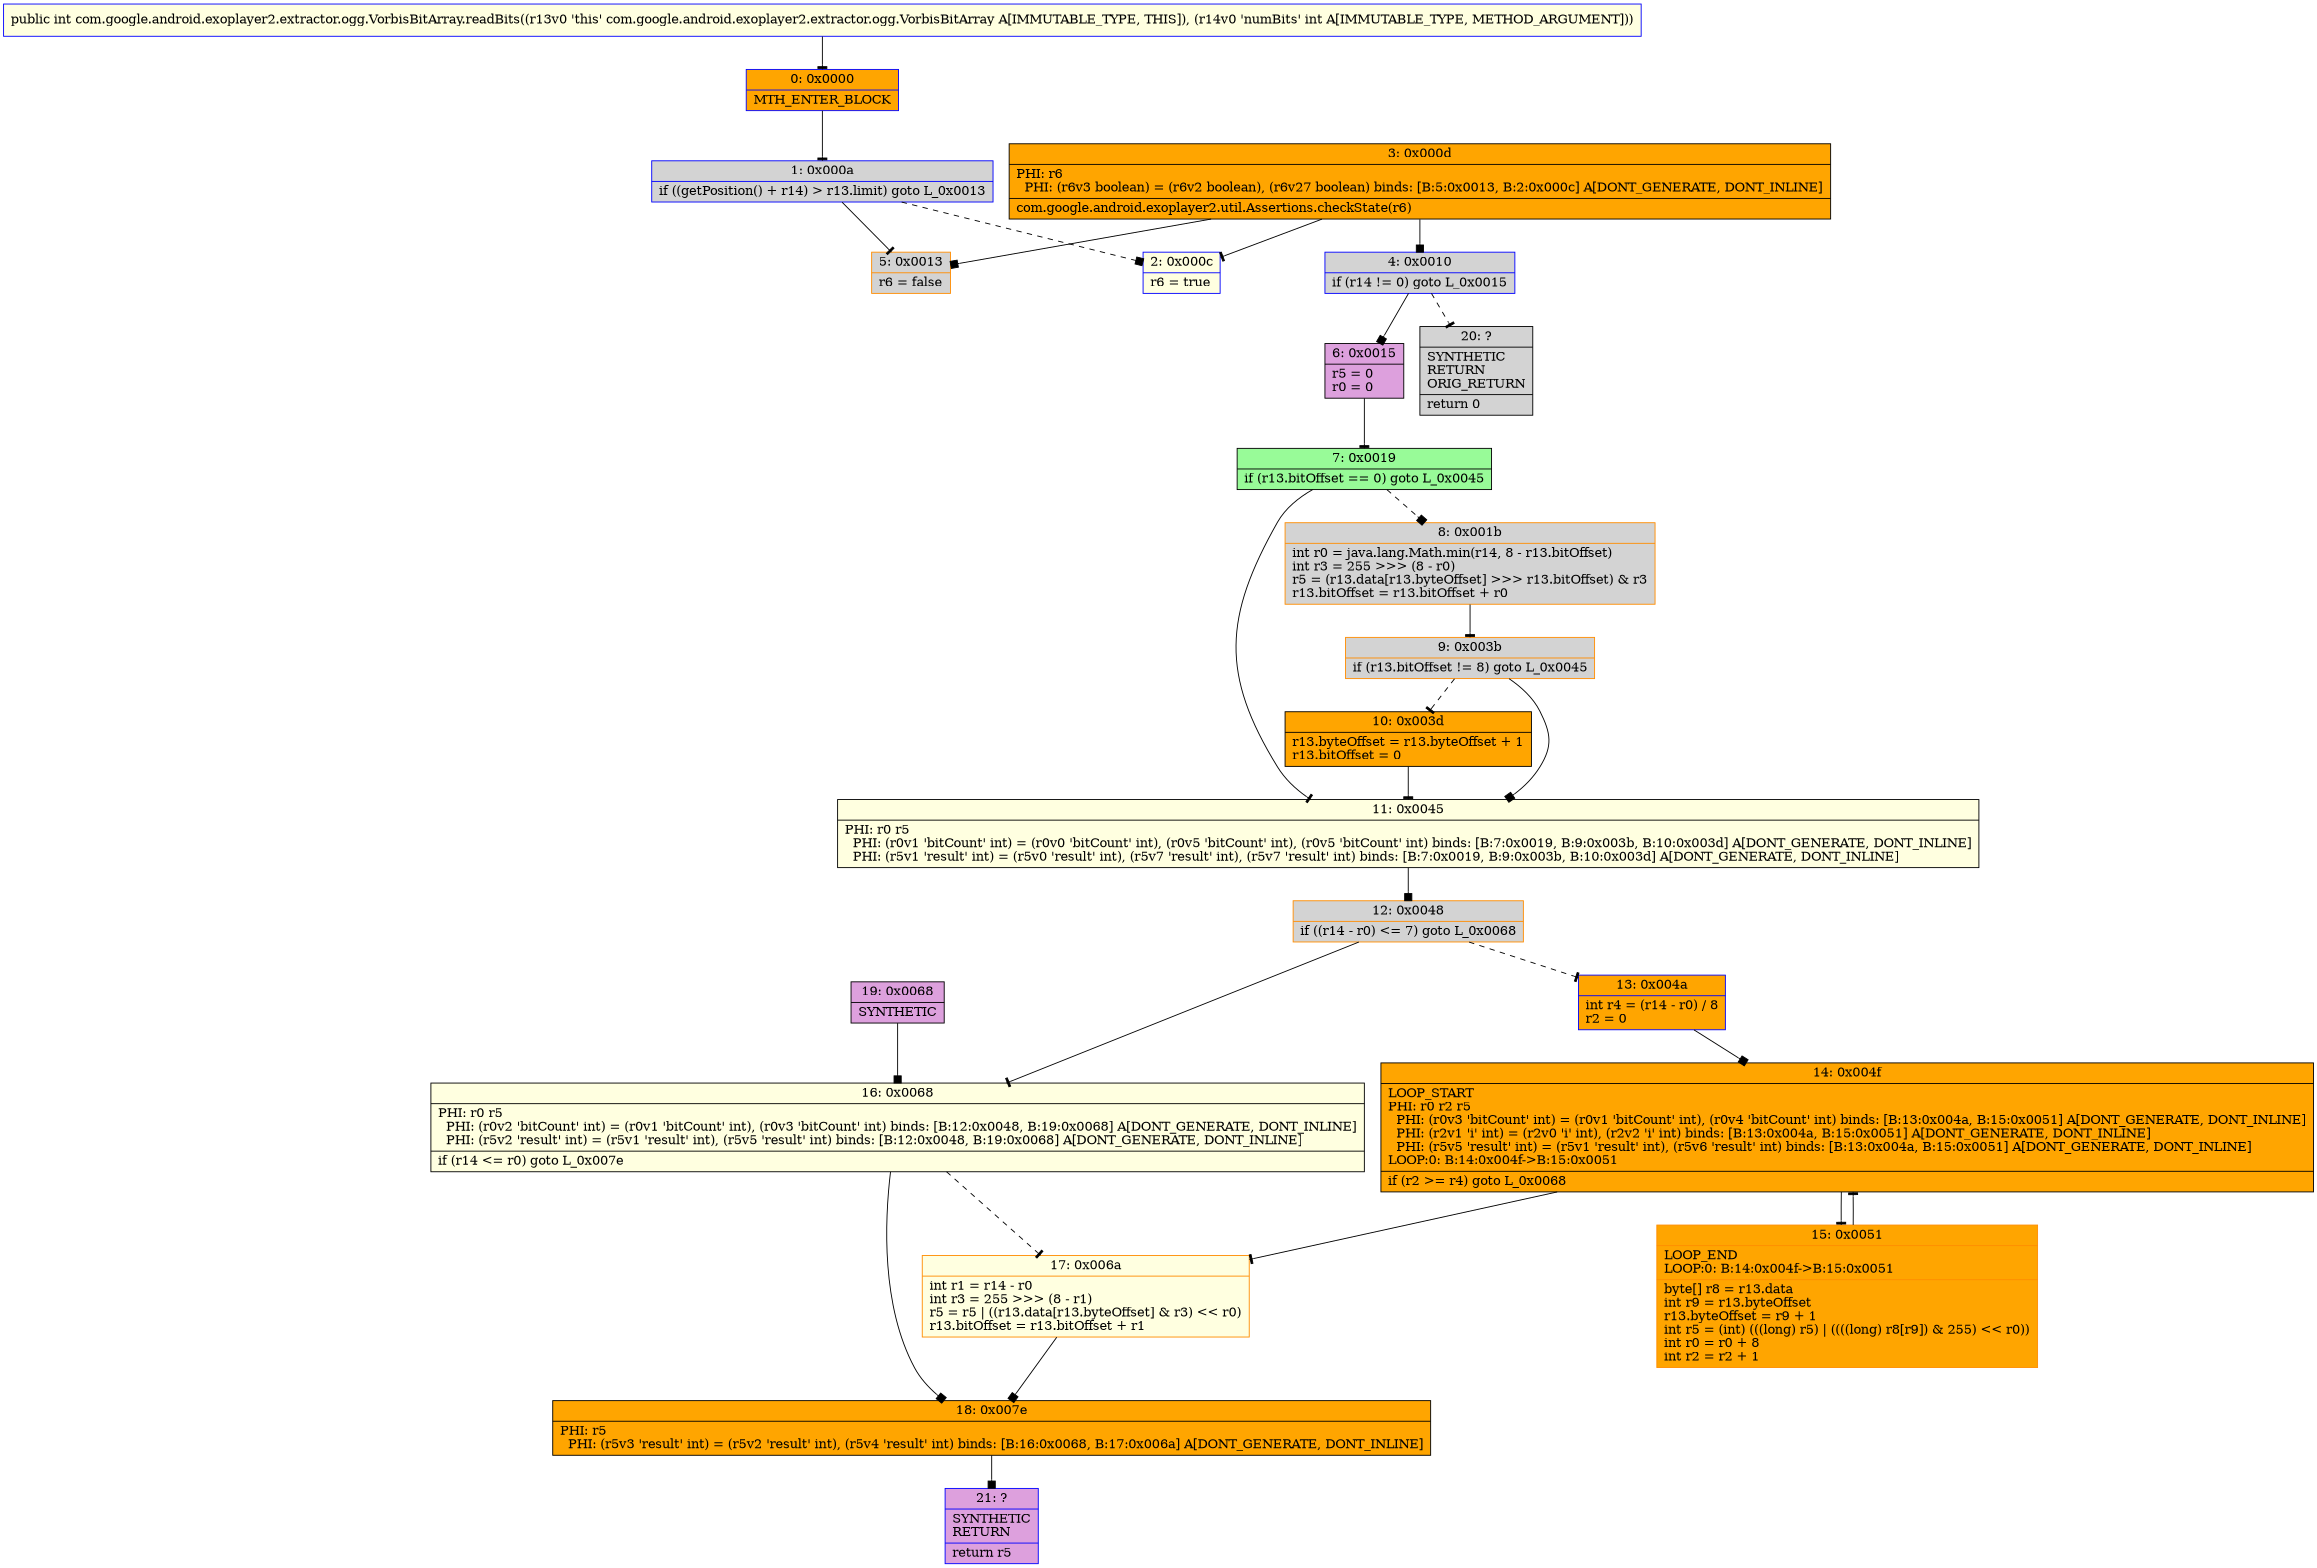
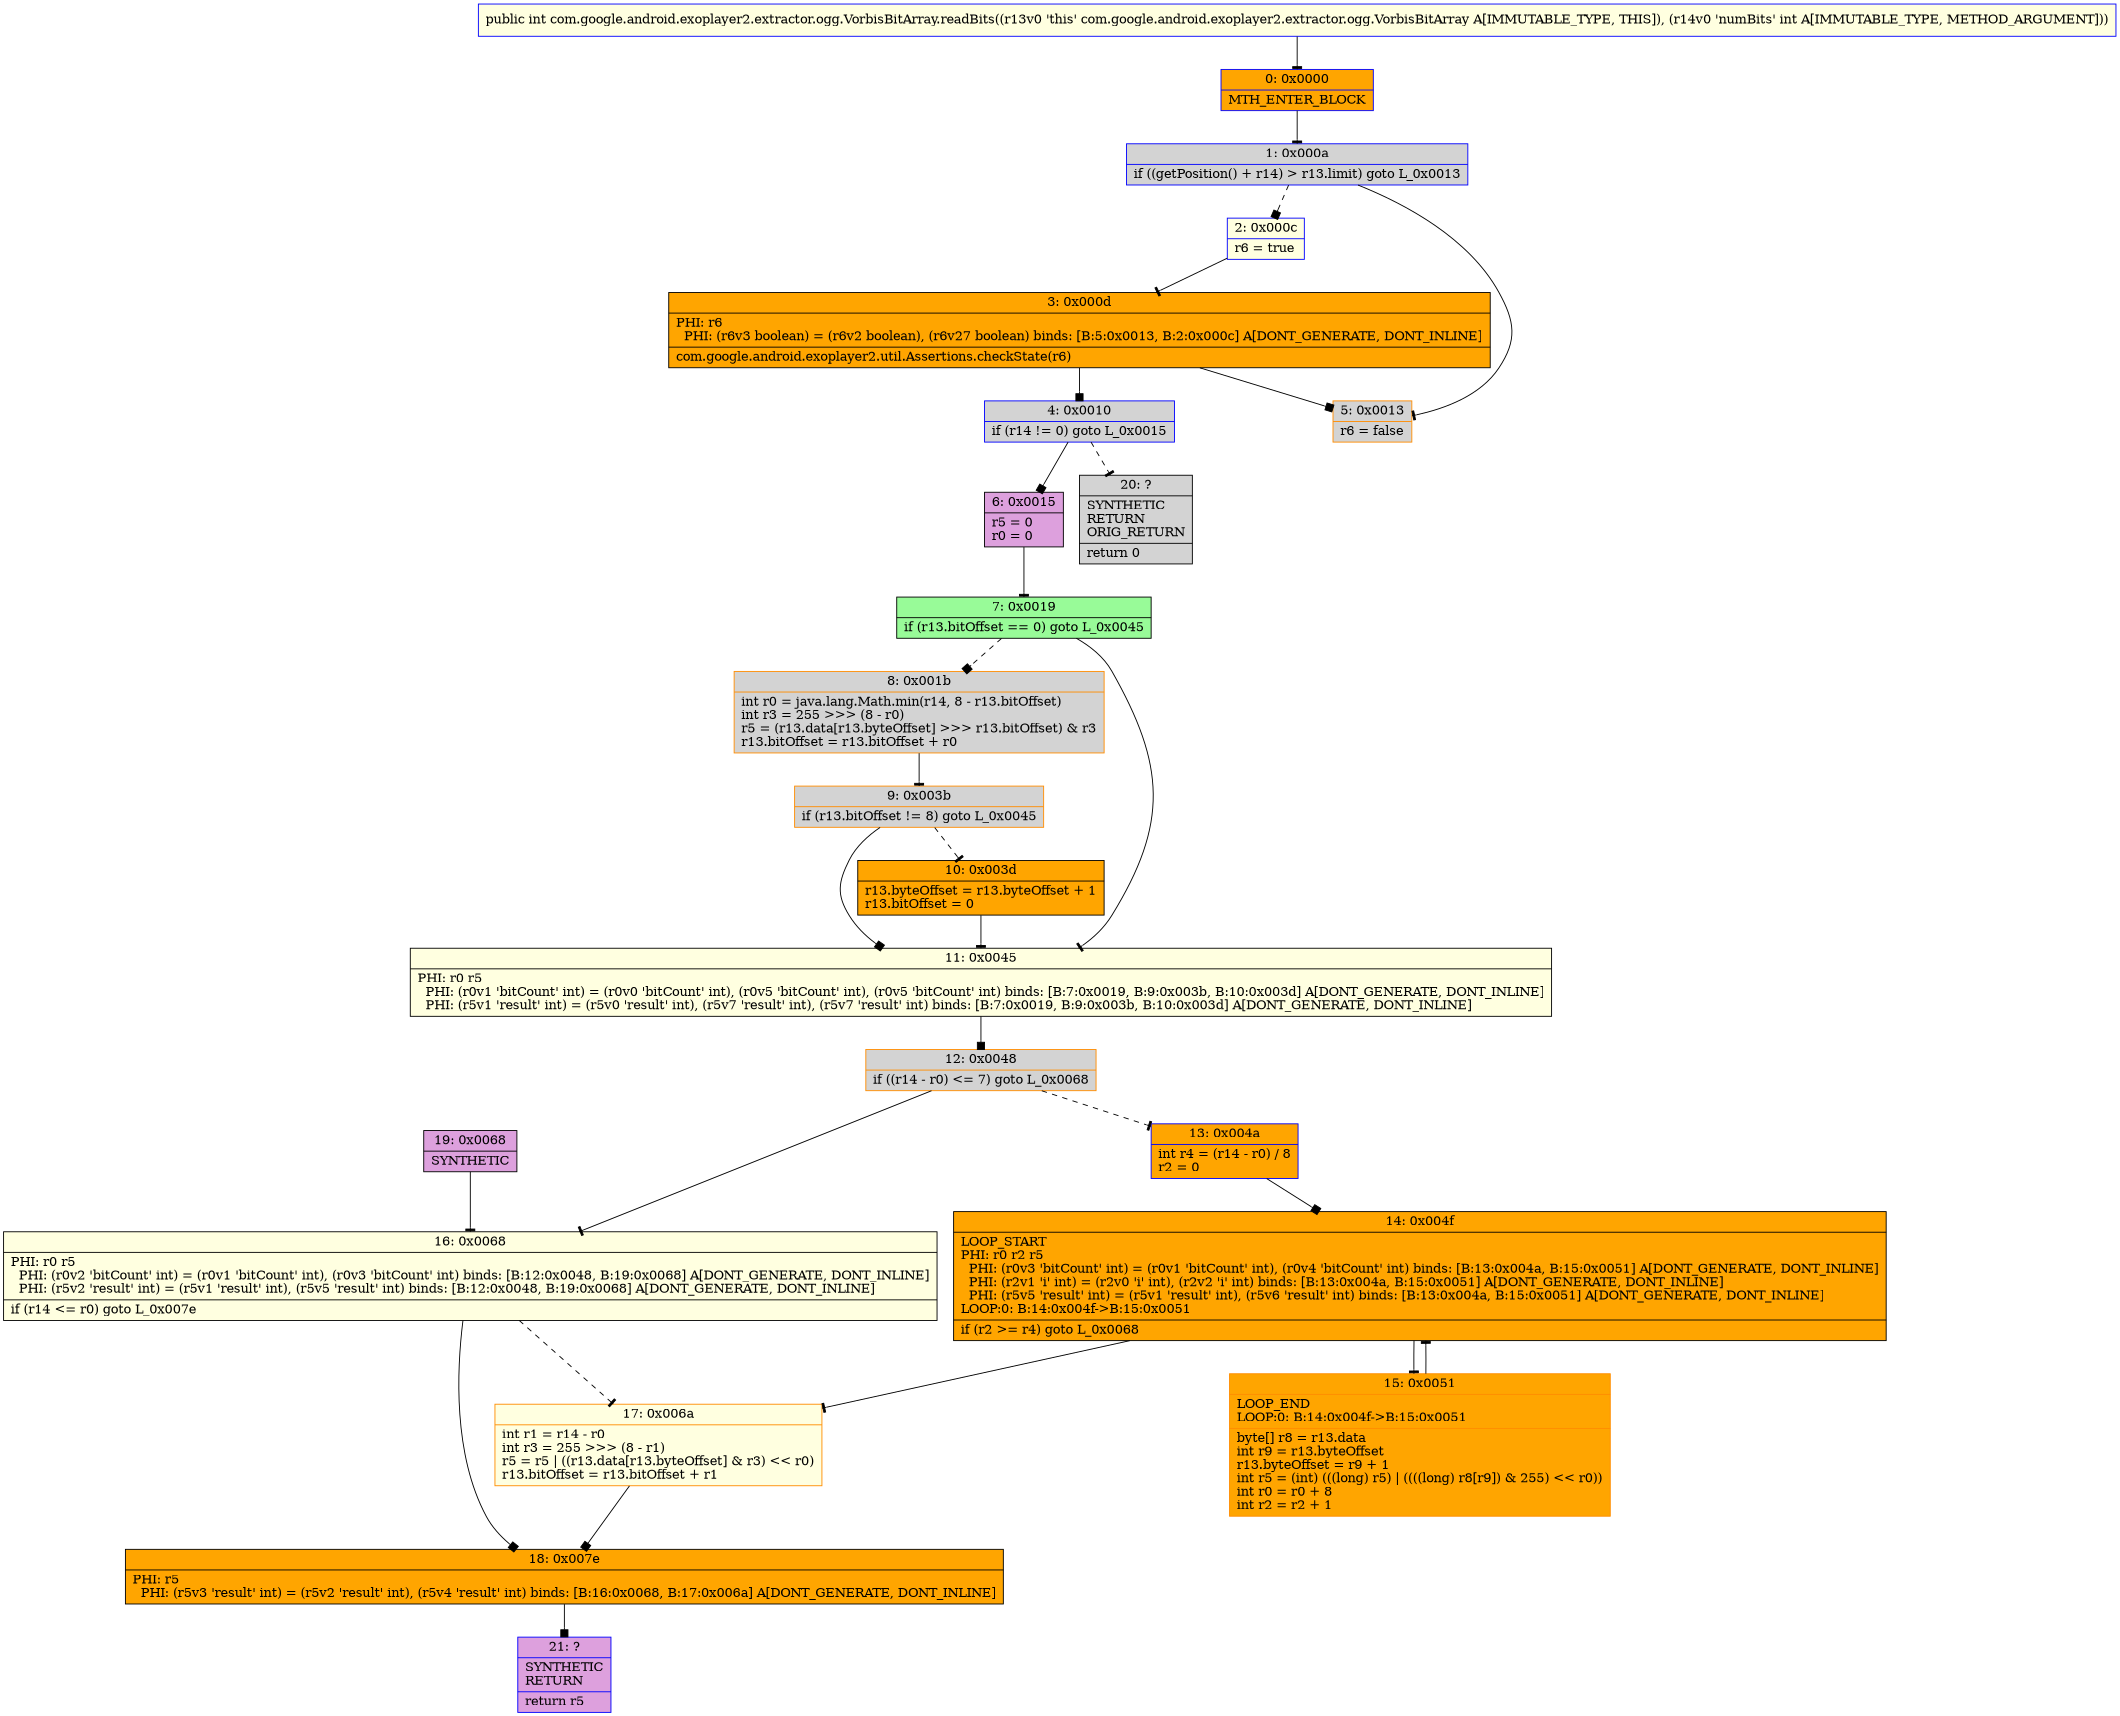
(1273, 237) -> (1194, 274)
(898, 1049) -> (470, 1199)
